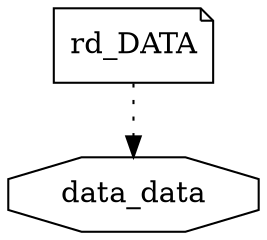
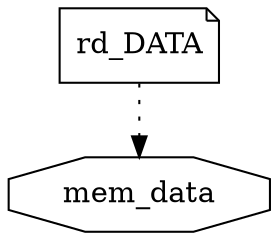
(133, 195) -> (139, 195)
